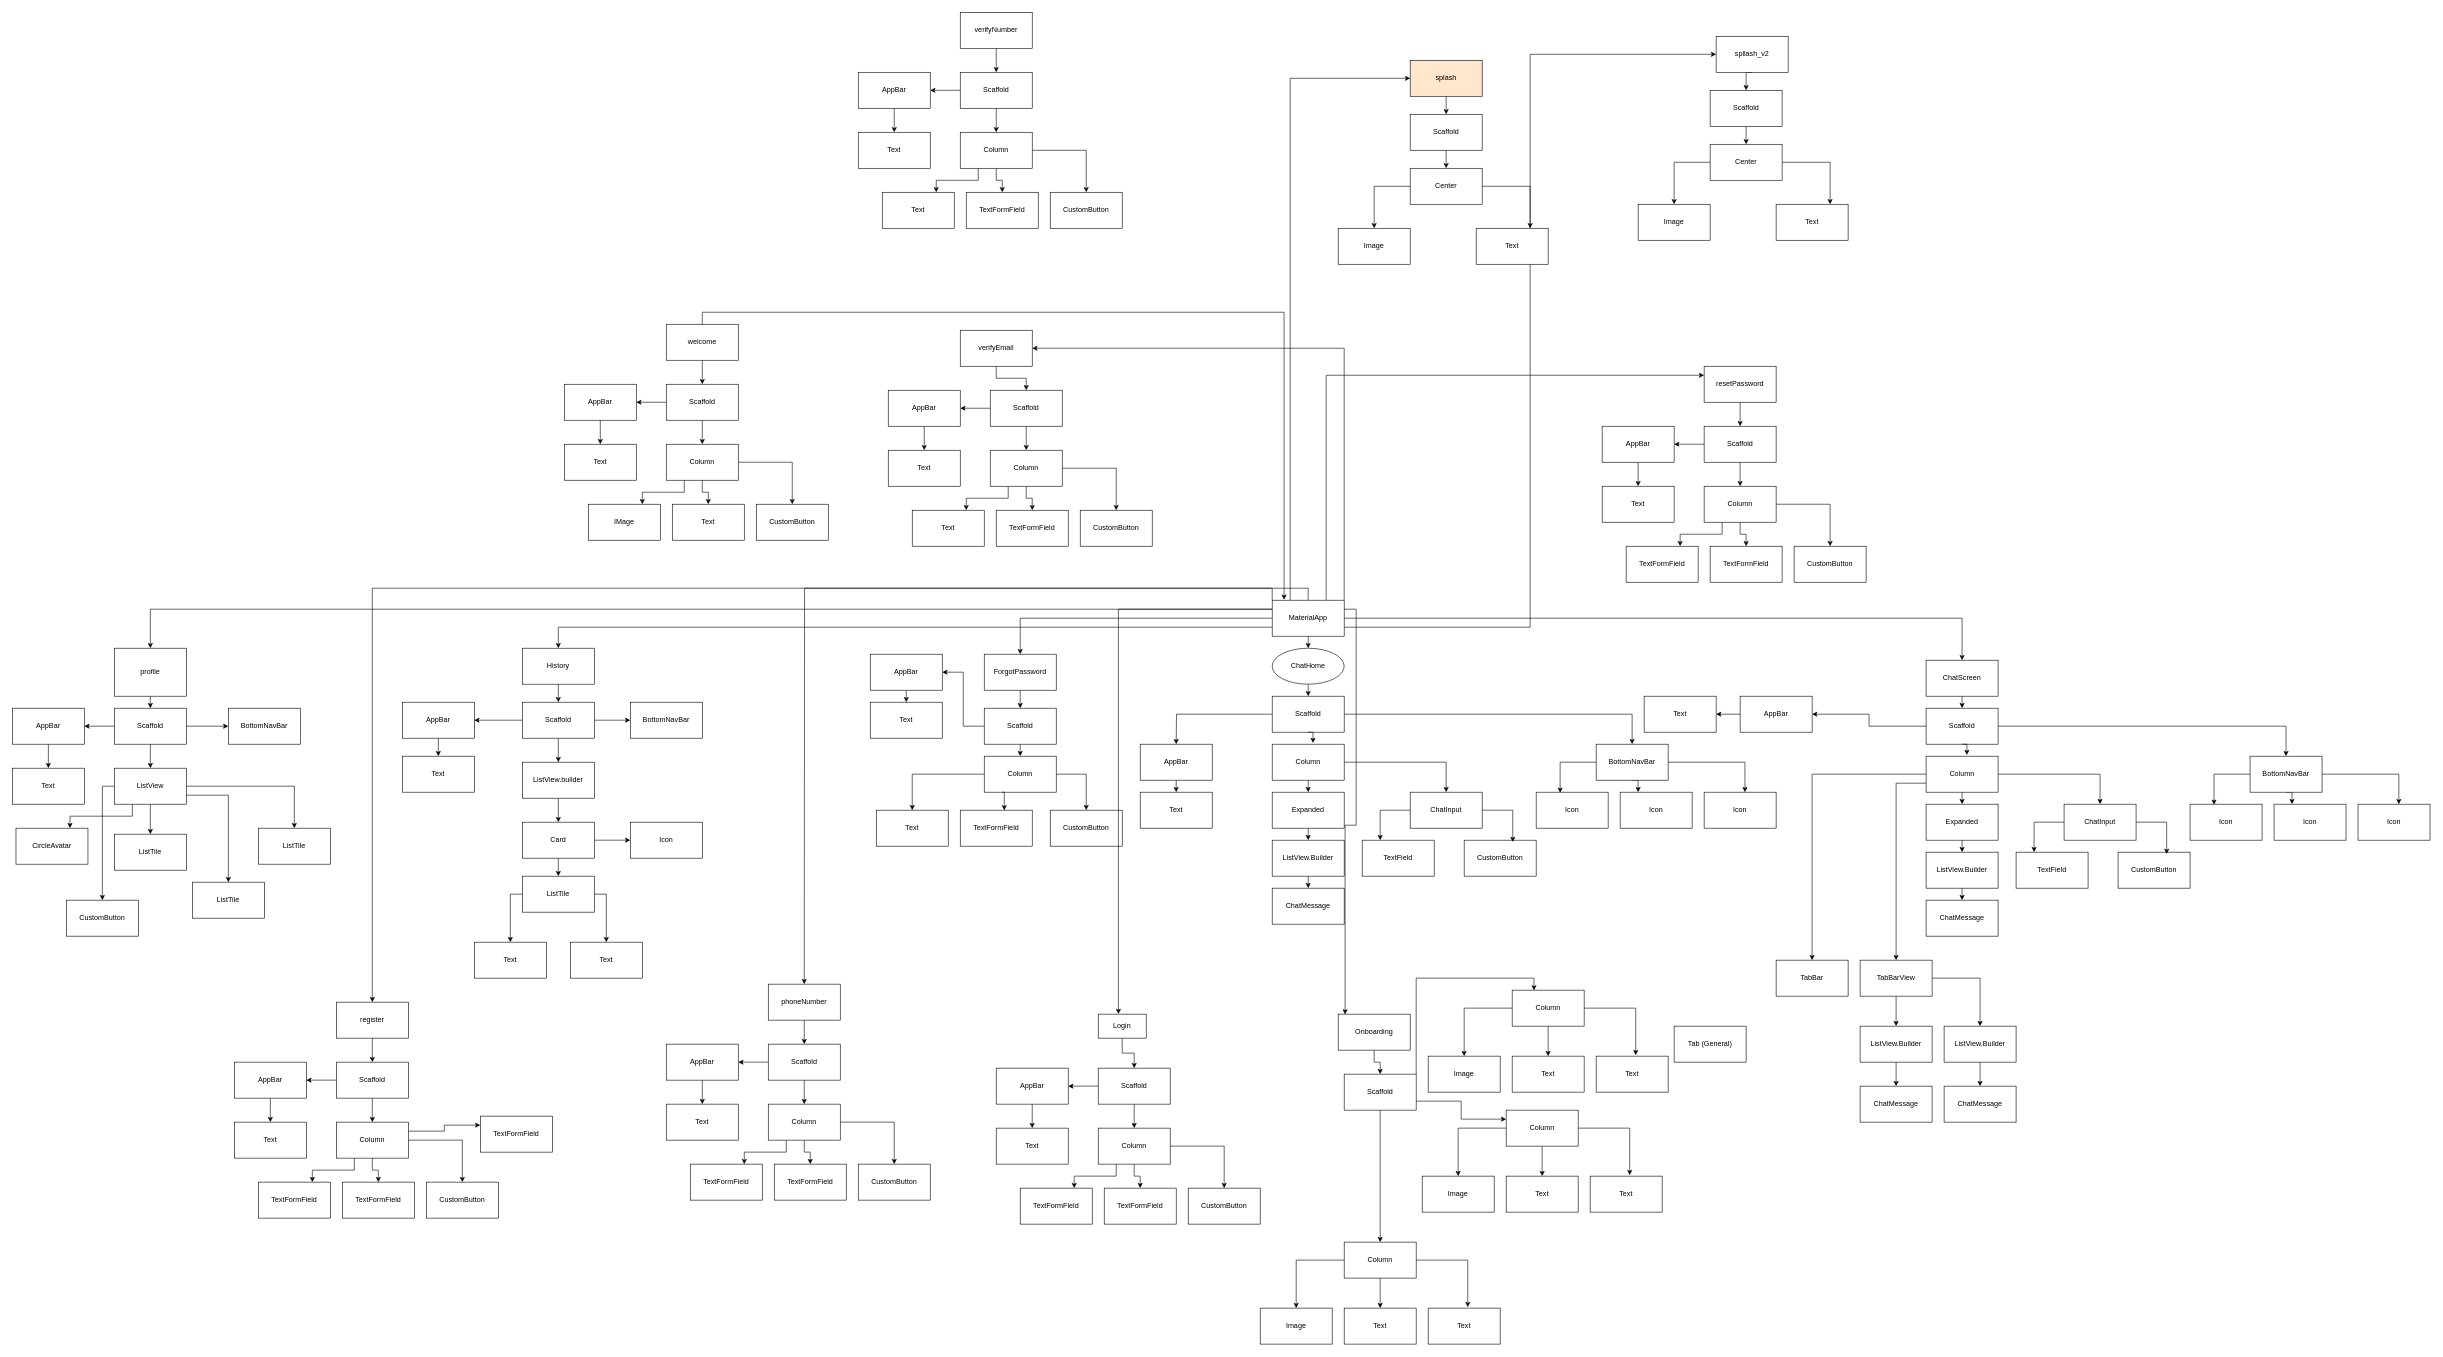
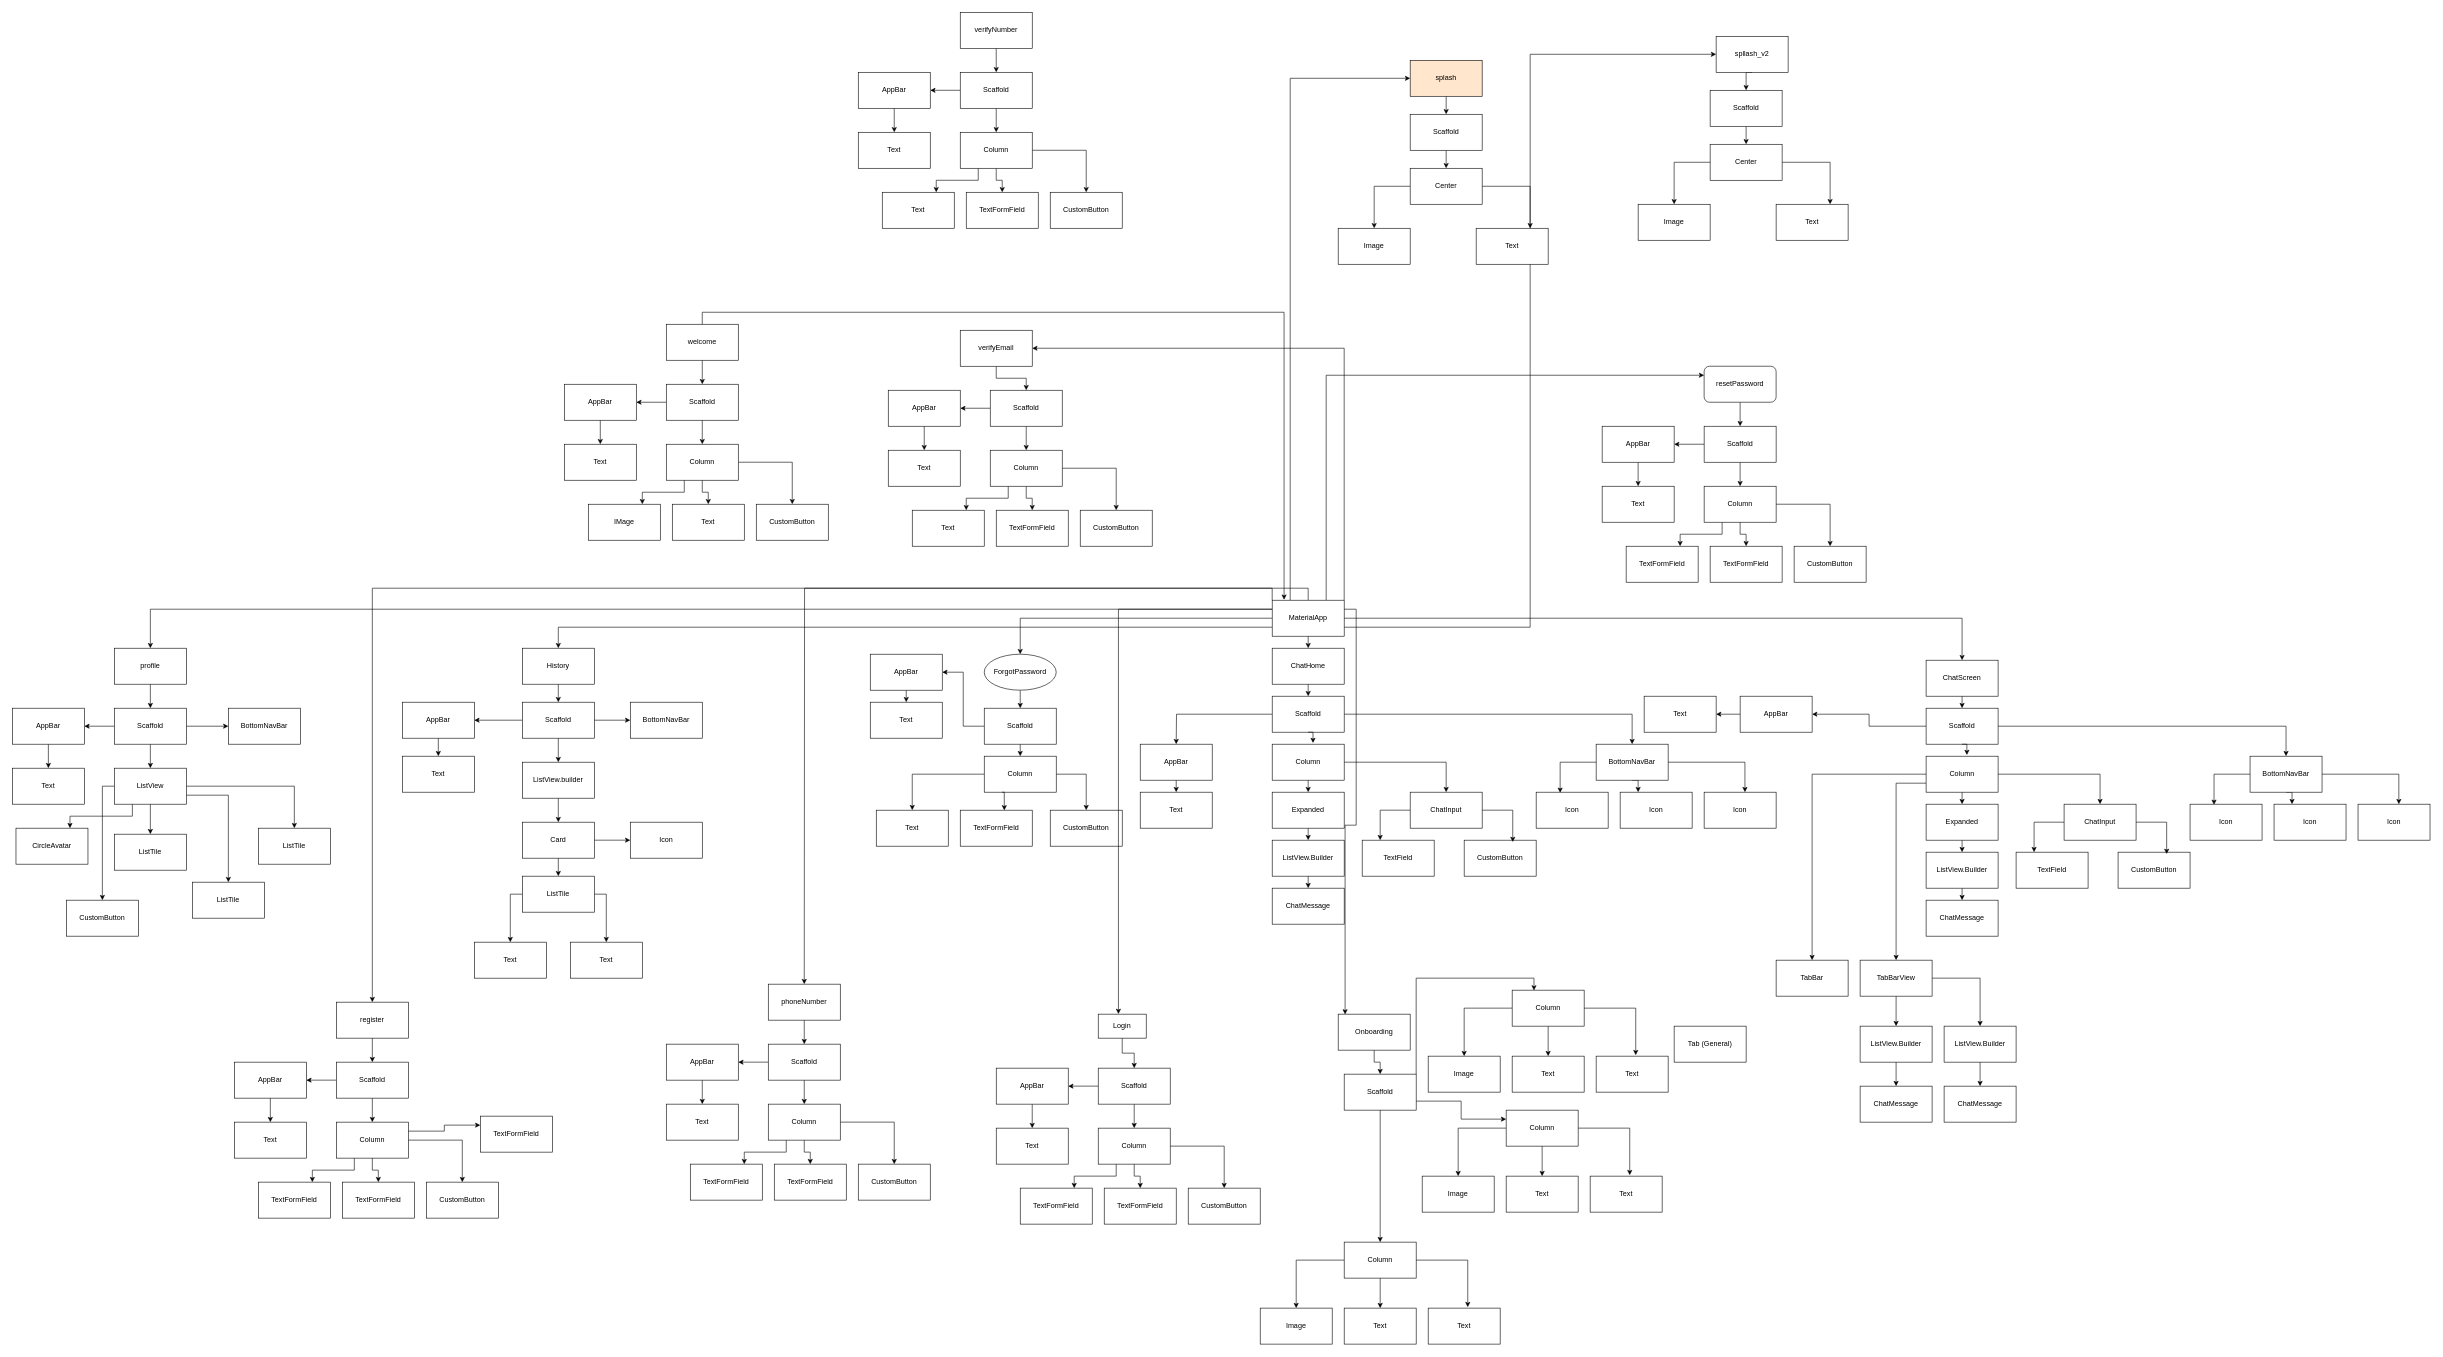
(1740, 384) -> (1740, 384)
(1308, 666) -> (1308, 666)
(150, 672) -> (150, 666)
(1020, 672) -> (1020, 672)
